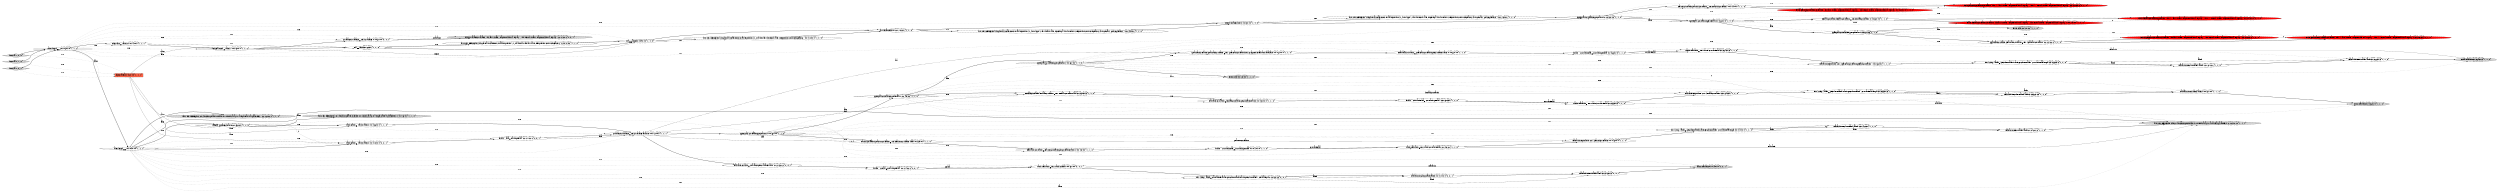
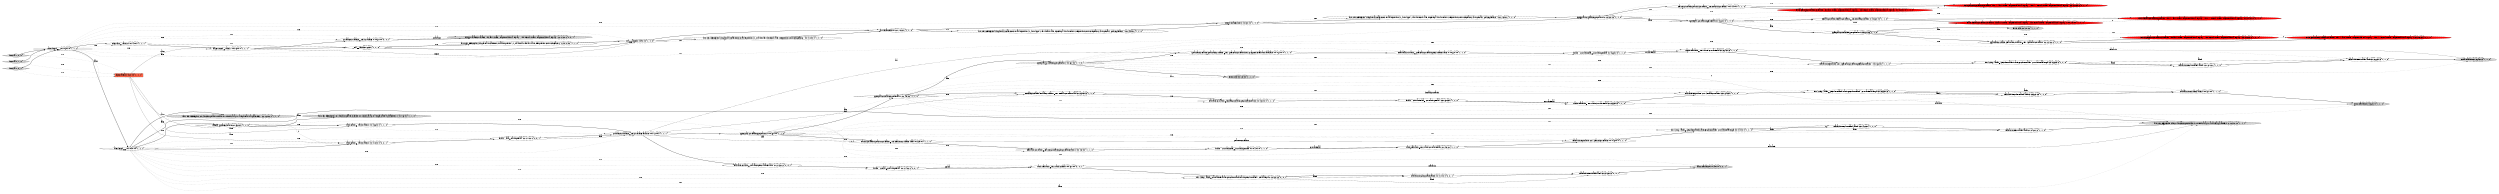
(231, 49) -> (231, 49)
